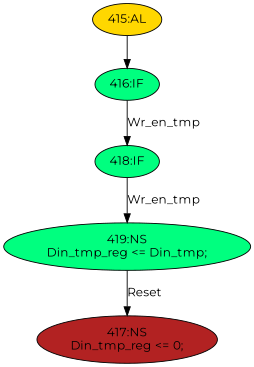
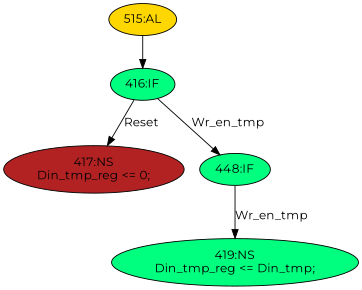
(127, 20) -> (143, 20)
(127, 162) -> (235, 169)
(127, 289) -> (123, 119)
